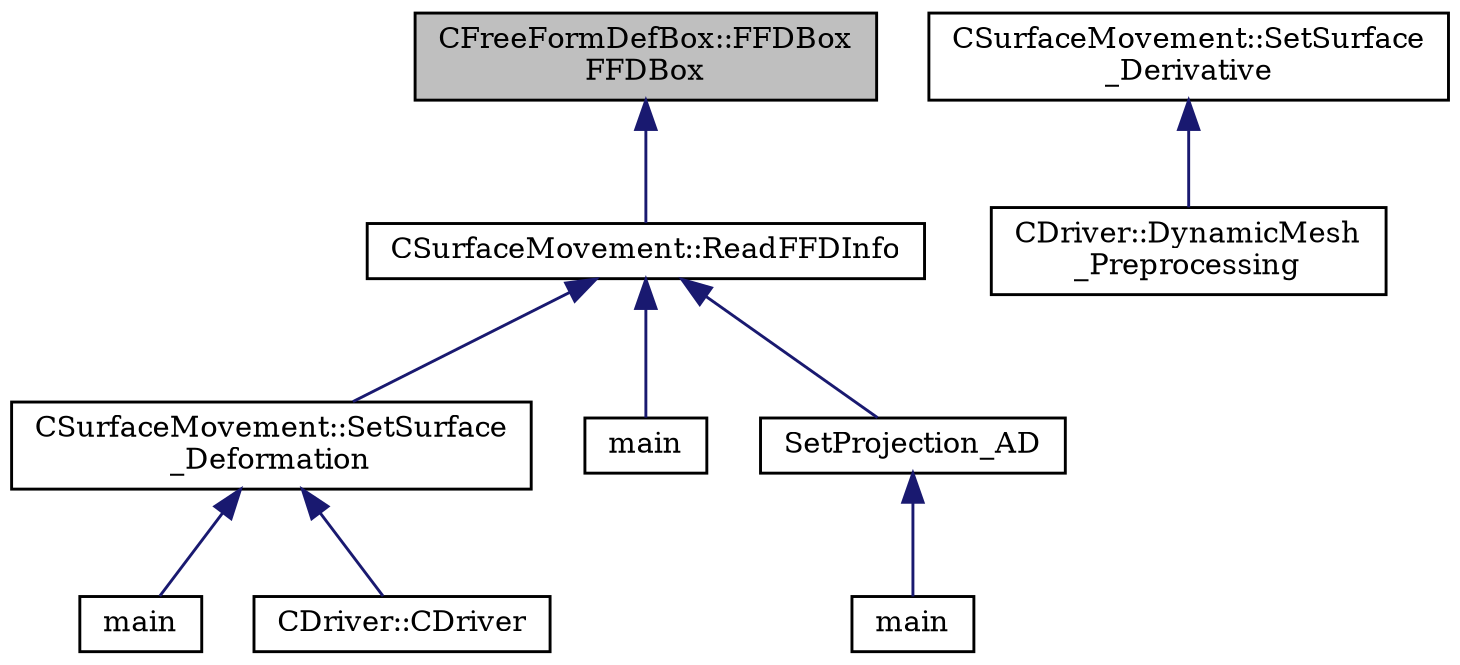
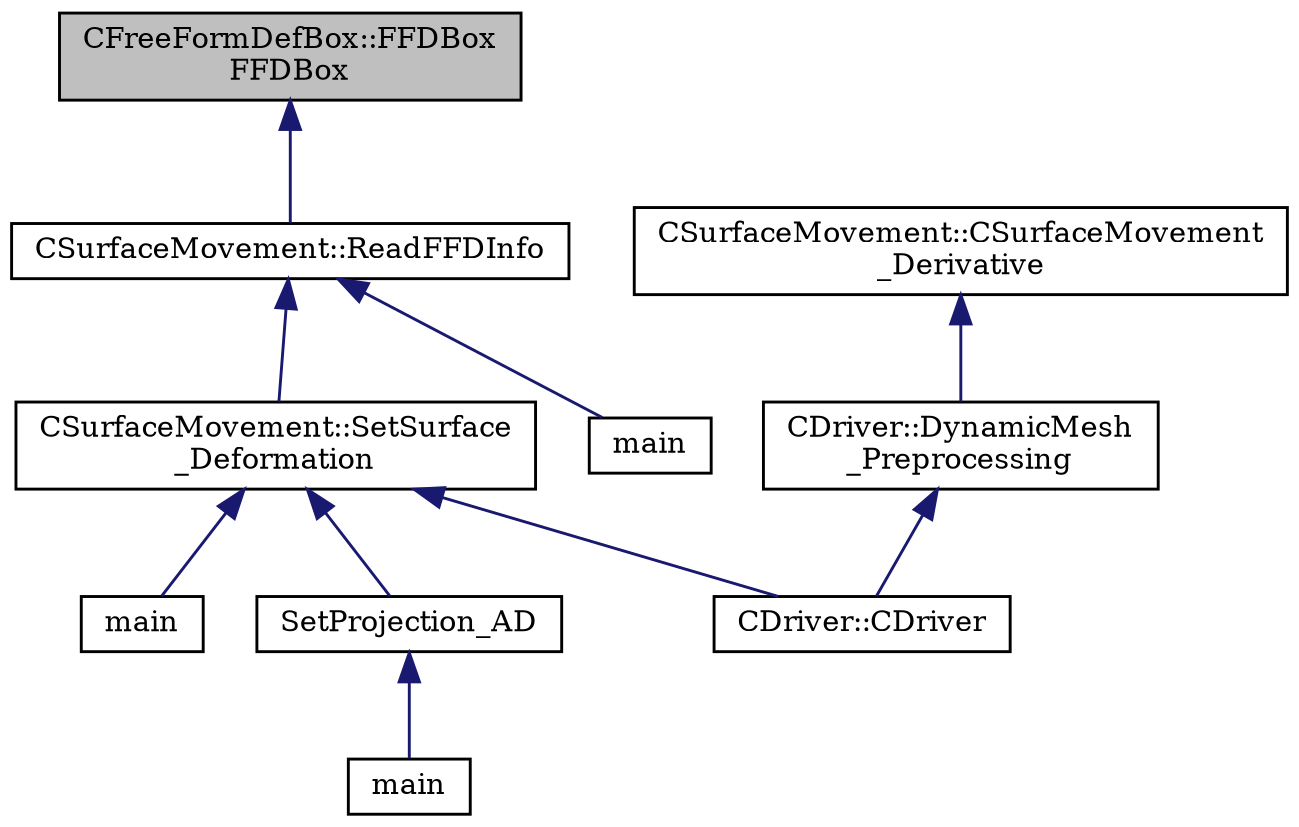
(1189, 57) -> (961, 251)
(792, 357) -> (358, 554)
none -> (900, 556)
